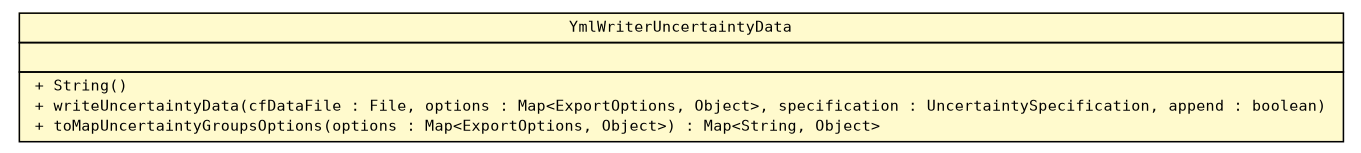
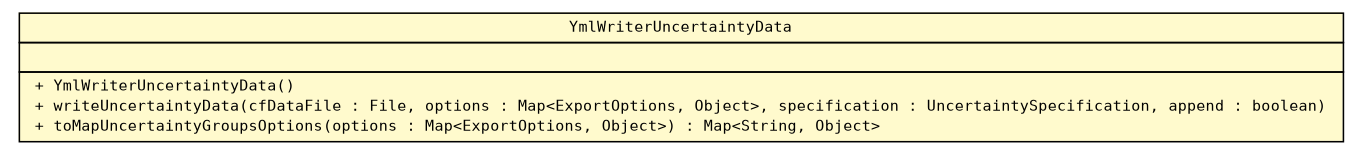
(82, 86) -> (166, 86)
